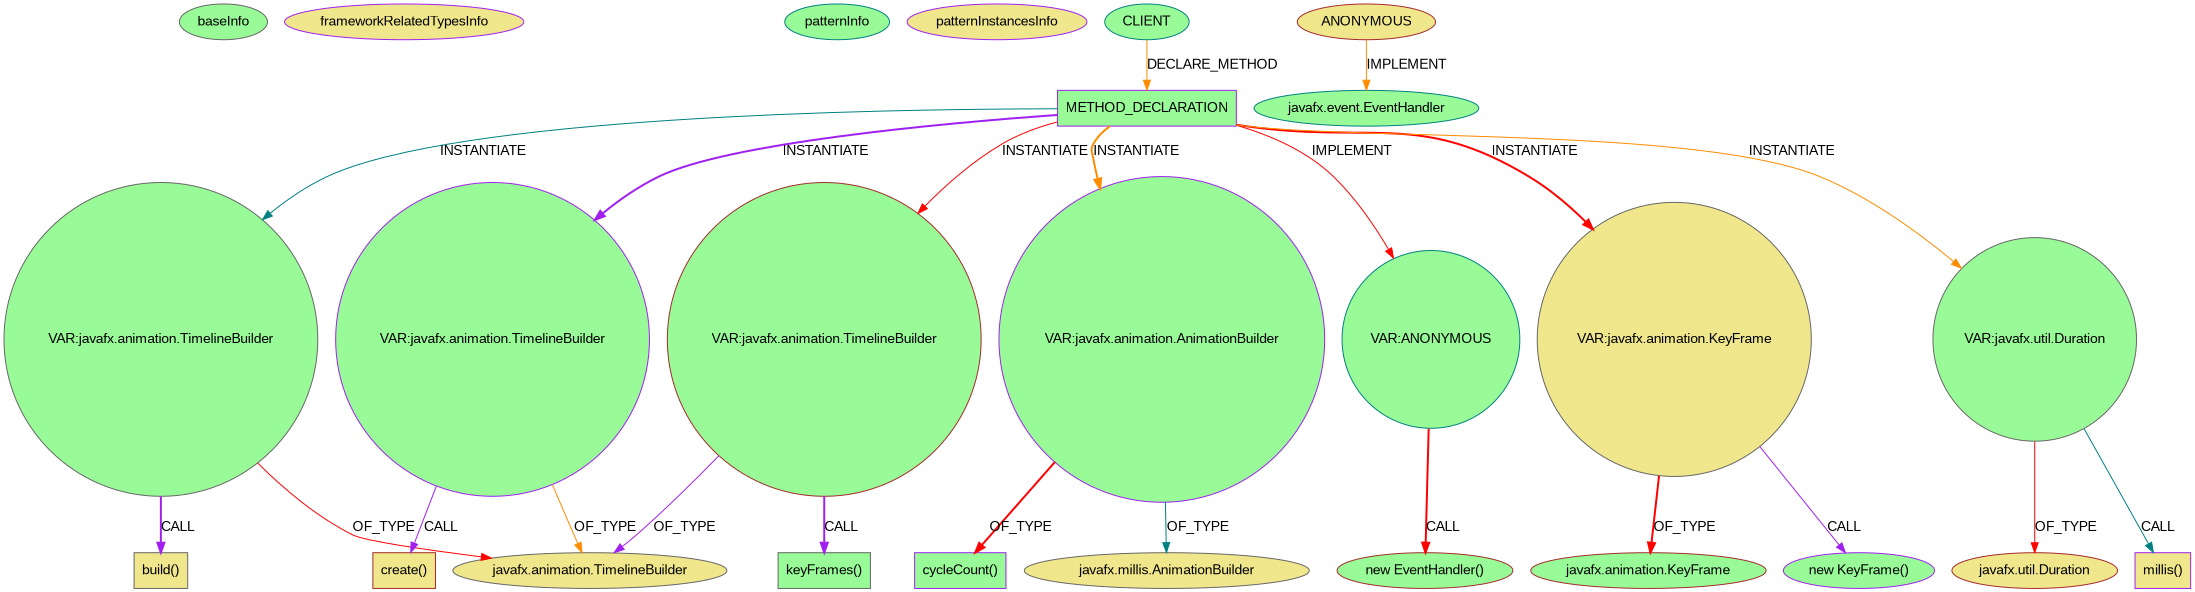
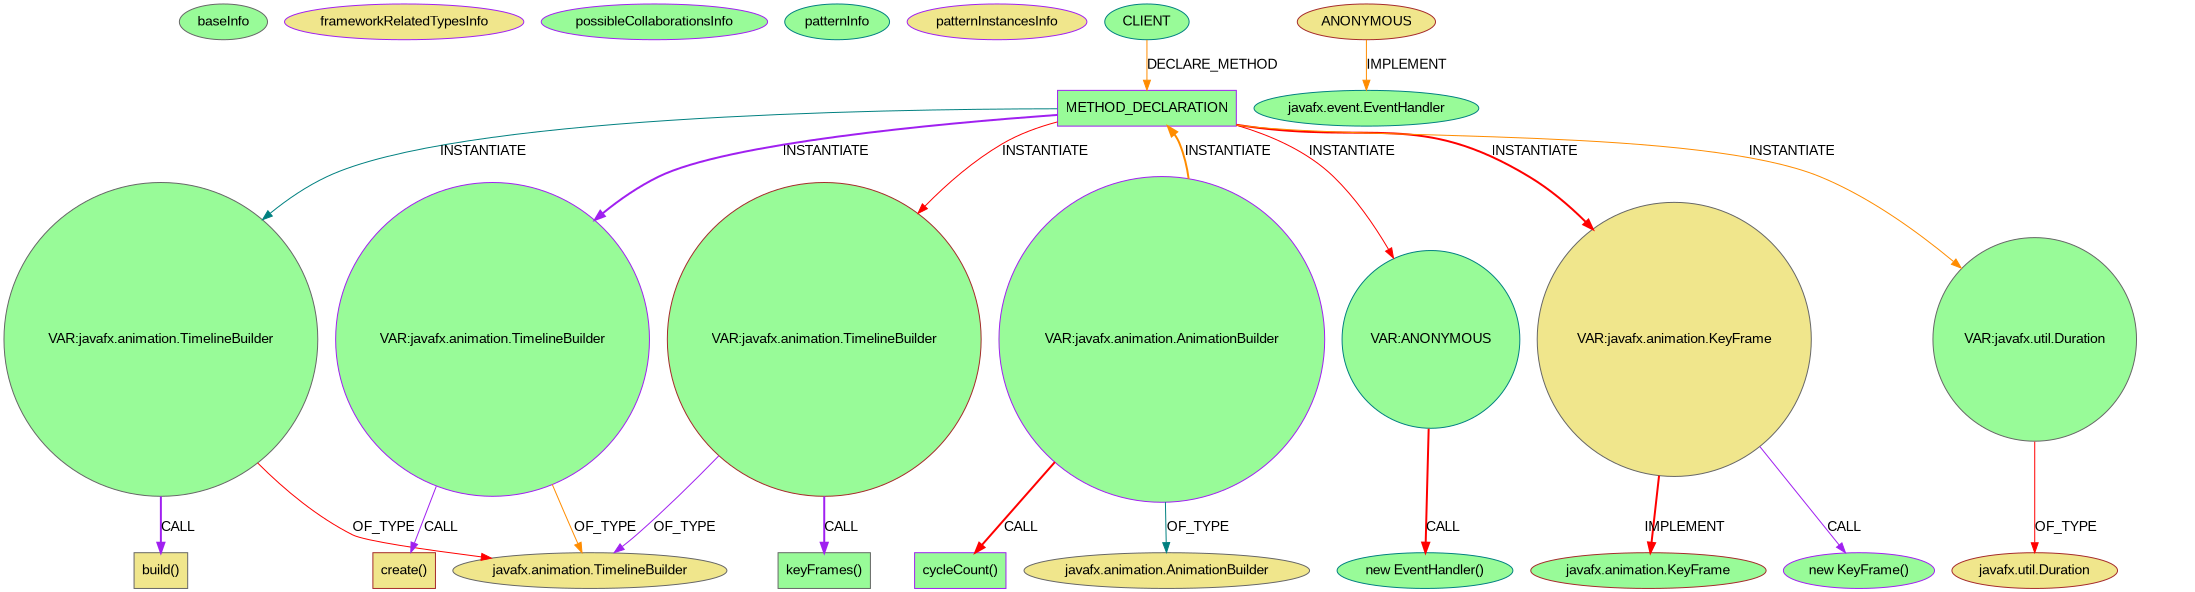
none -> (654, 22)
(1092, 149) -> (1184, 156)
(1352, 151) -> (1352, 151)
(1021, 527) -> (1021, 527)
(1685, 527) -> (1685, 527)
(1167, 571) -> (1167, 571)
(1425, 571) -> (1425, 571)
(2163, 571) -> none
